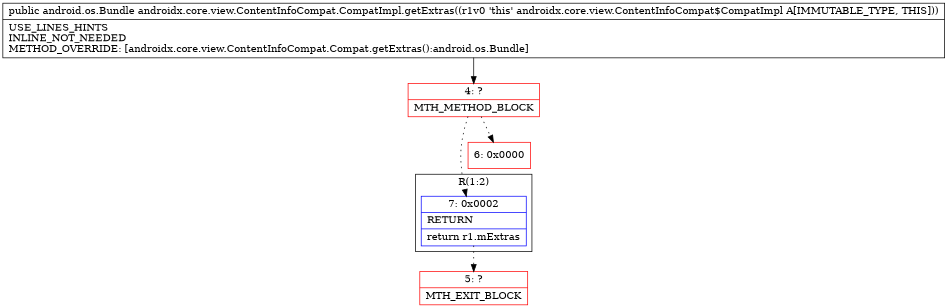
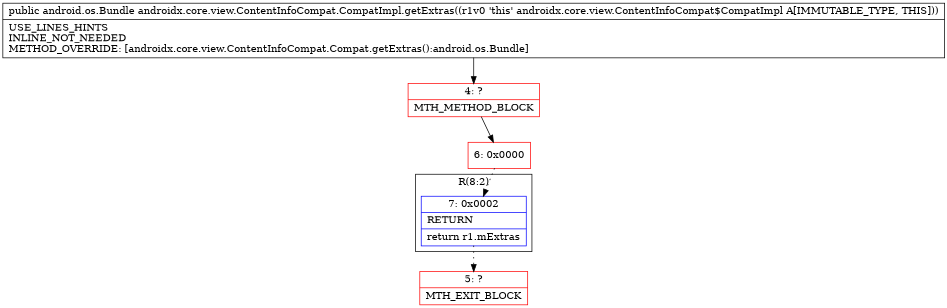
(486, 126) -> (486, 126)
(461, 153) -> (490, 179)
(474, 182) -> (474, 182)
